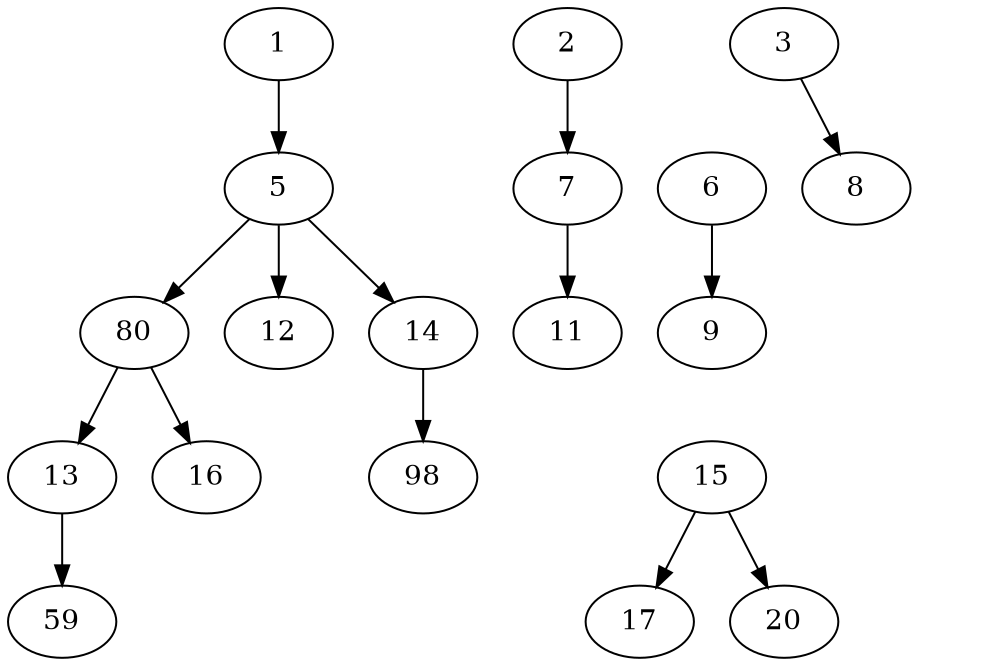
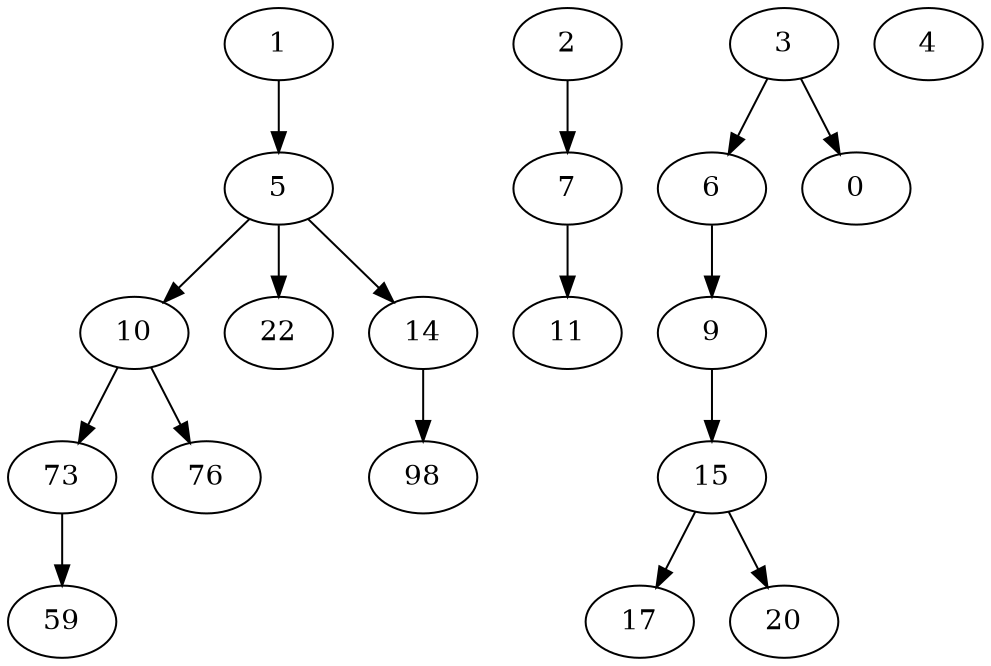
none -> (929, 44)
none -> (753, 107)
(856, 189) -> (856, 189)
(134, 333) -> (134, 333)
(279, 333) -> (279, 333)
none -> (712, 395)
(62, 477) -> (62, 477)
(207, 477) -> (207, 477)
